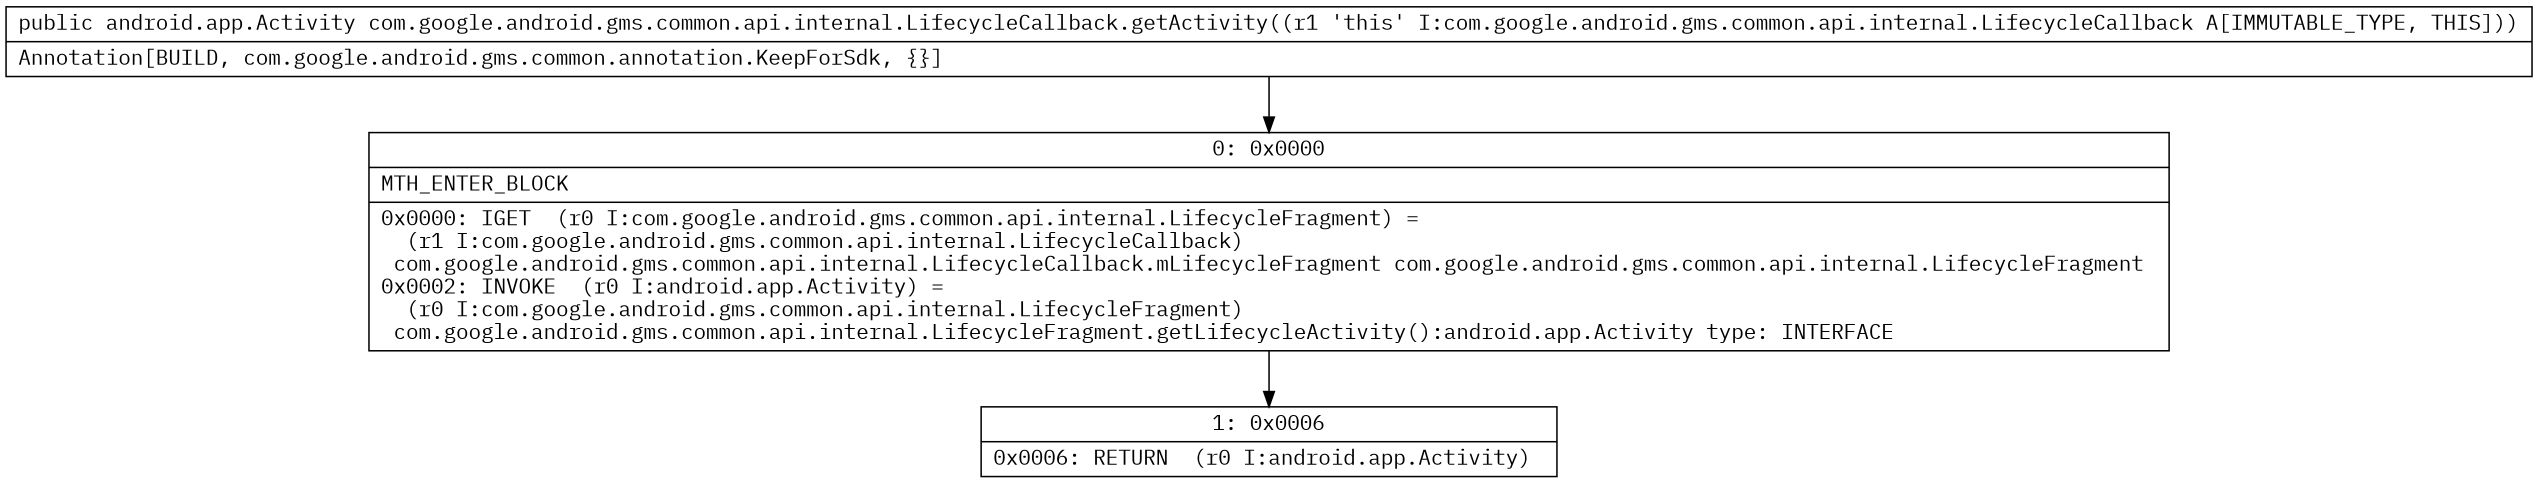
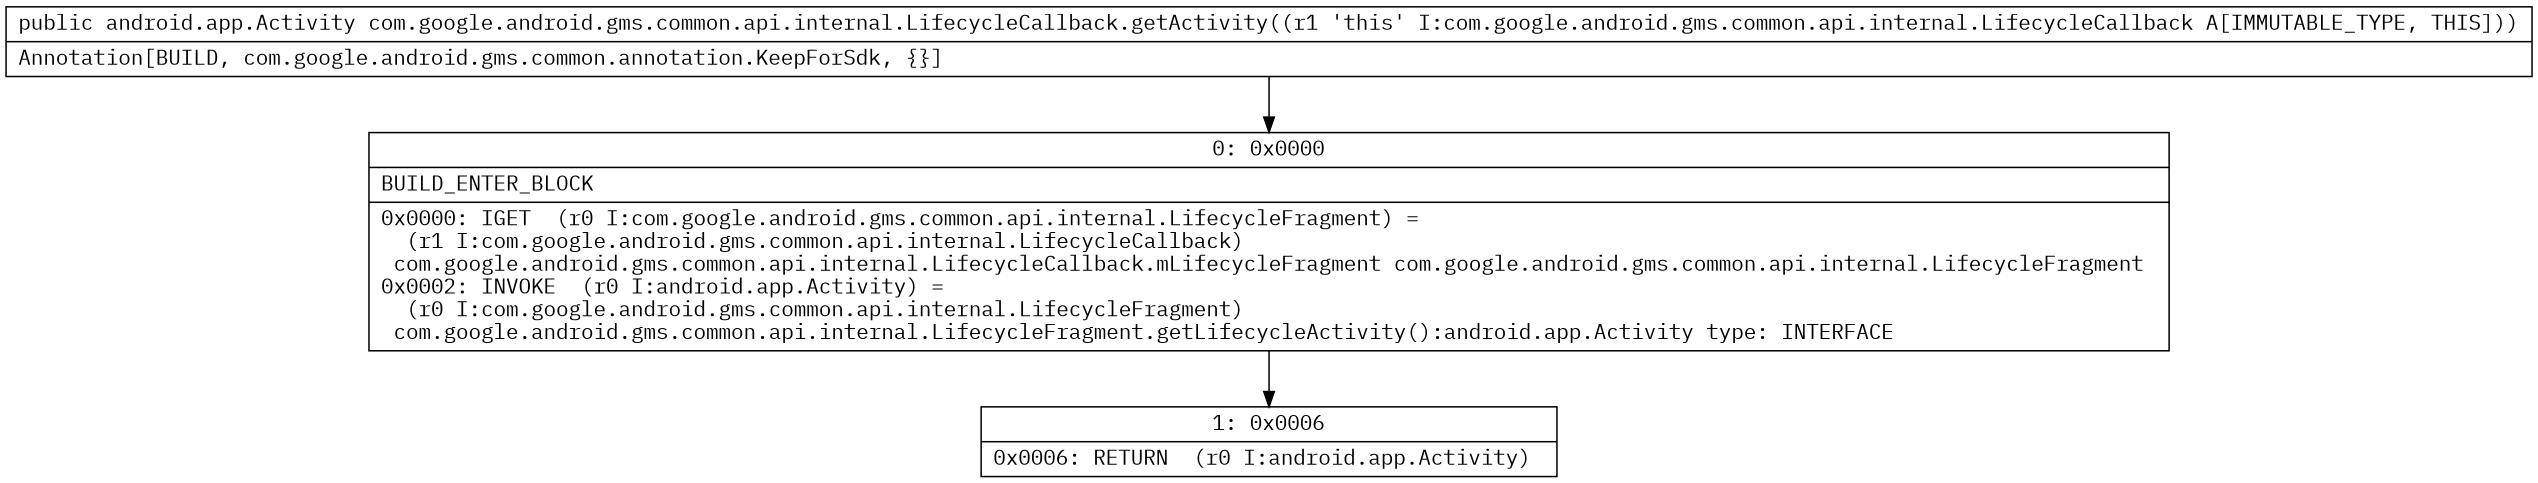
(475, 184) -> (488, 184)
